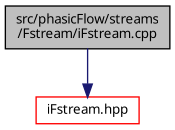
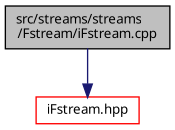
(88, 27) -> (88, 27)
